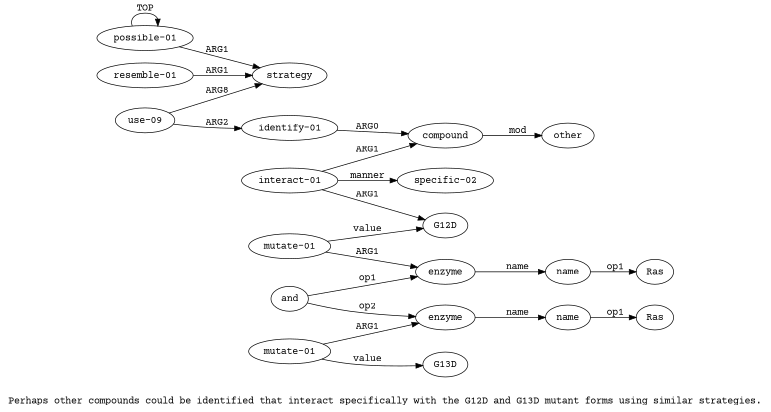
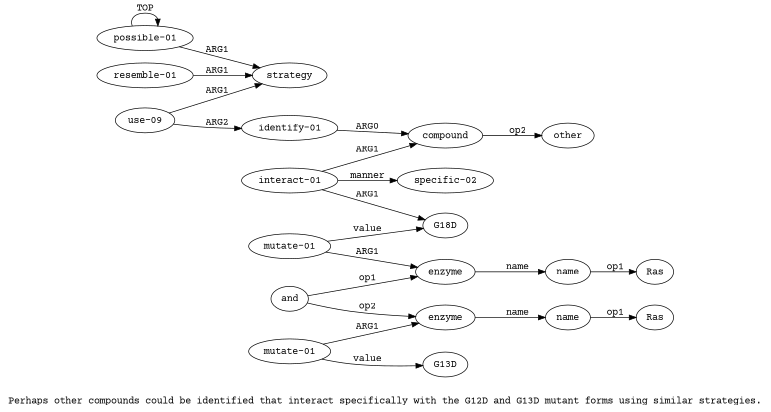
(217, 90) -> (217, 90)
(518, 130) -> (518, 130)
(445, 225) -> (445, 225)
